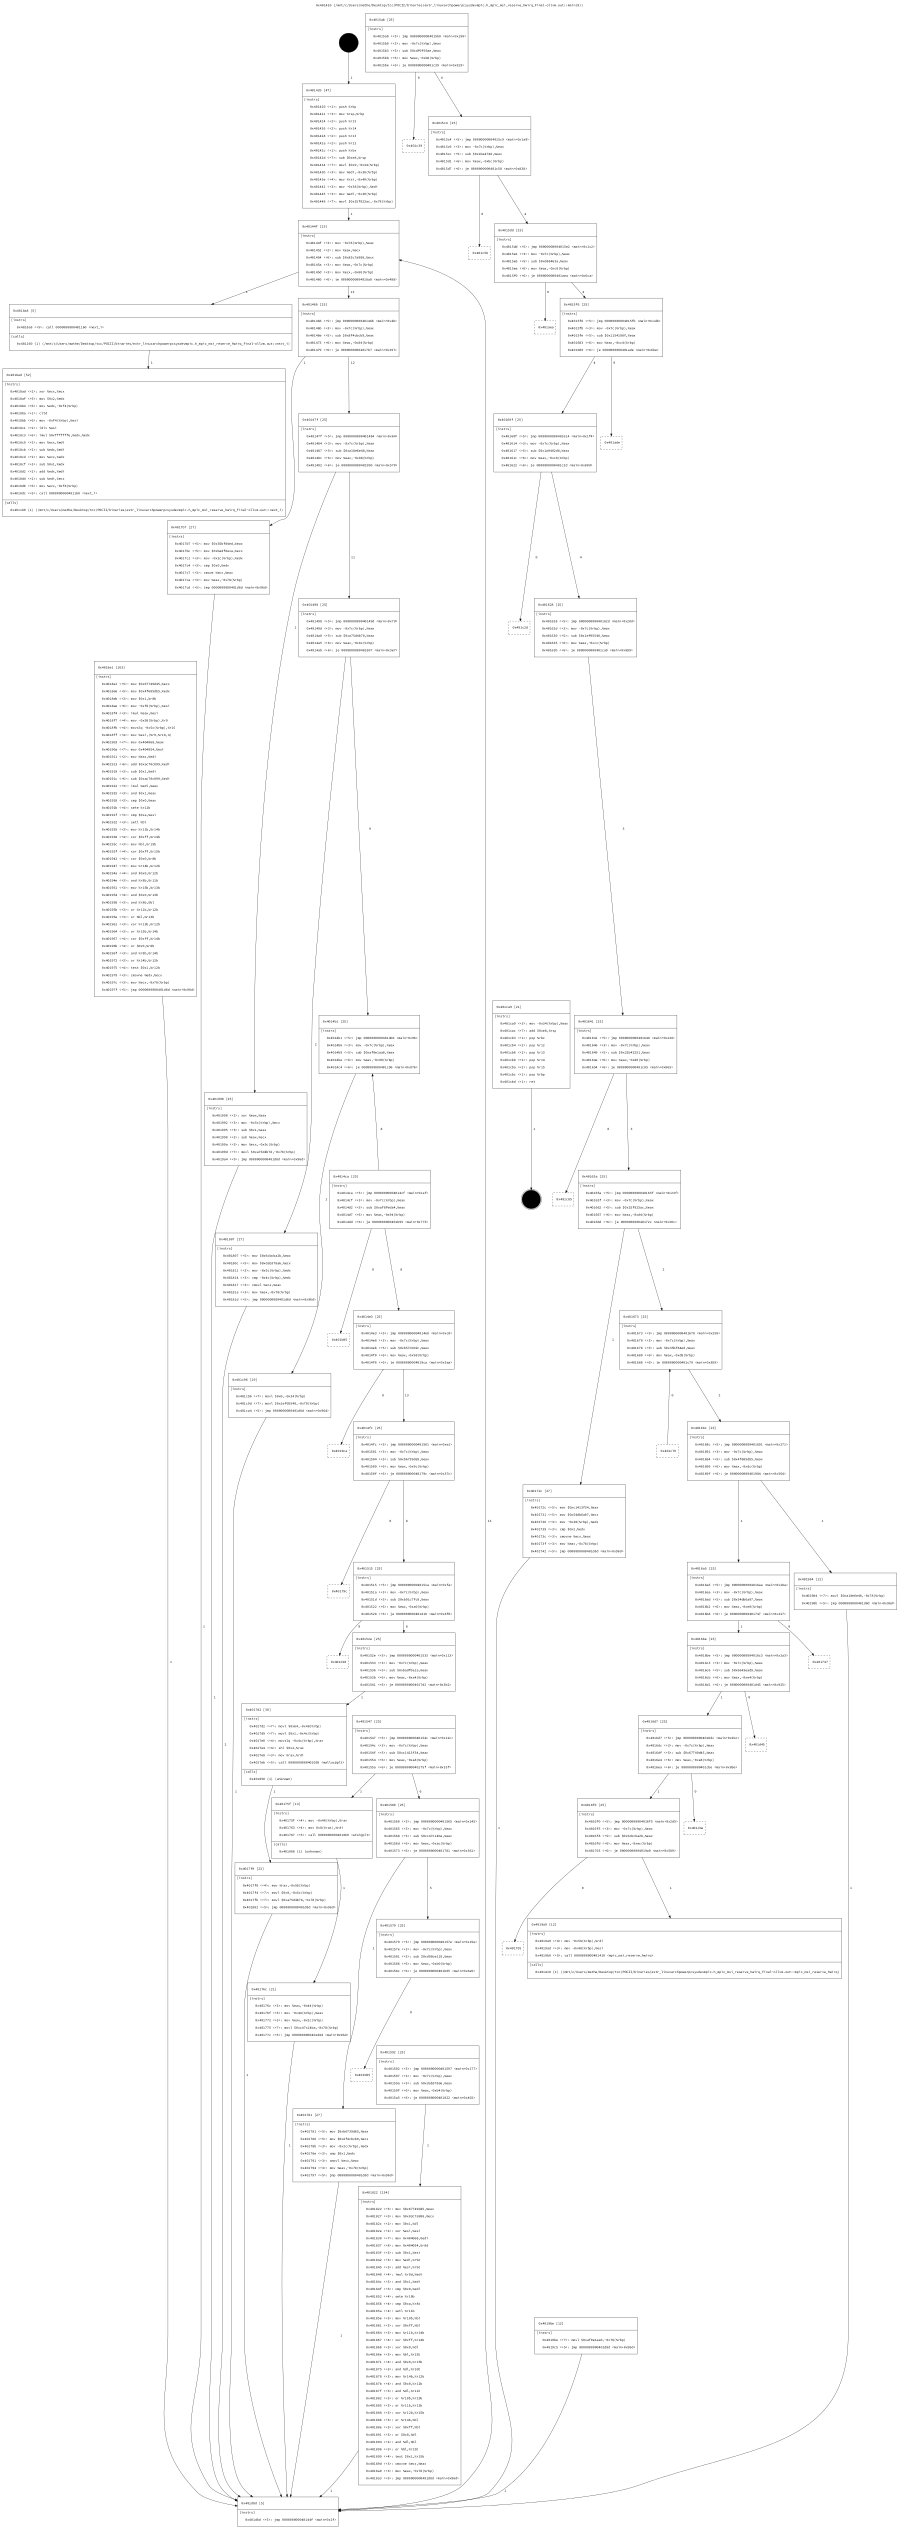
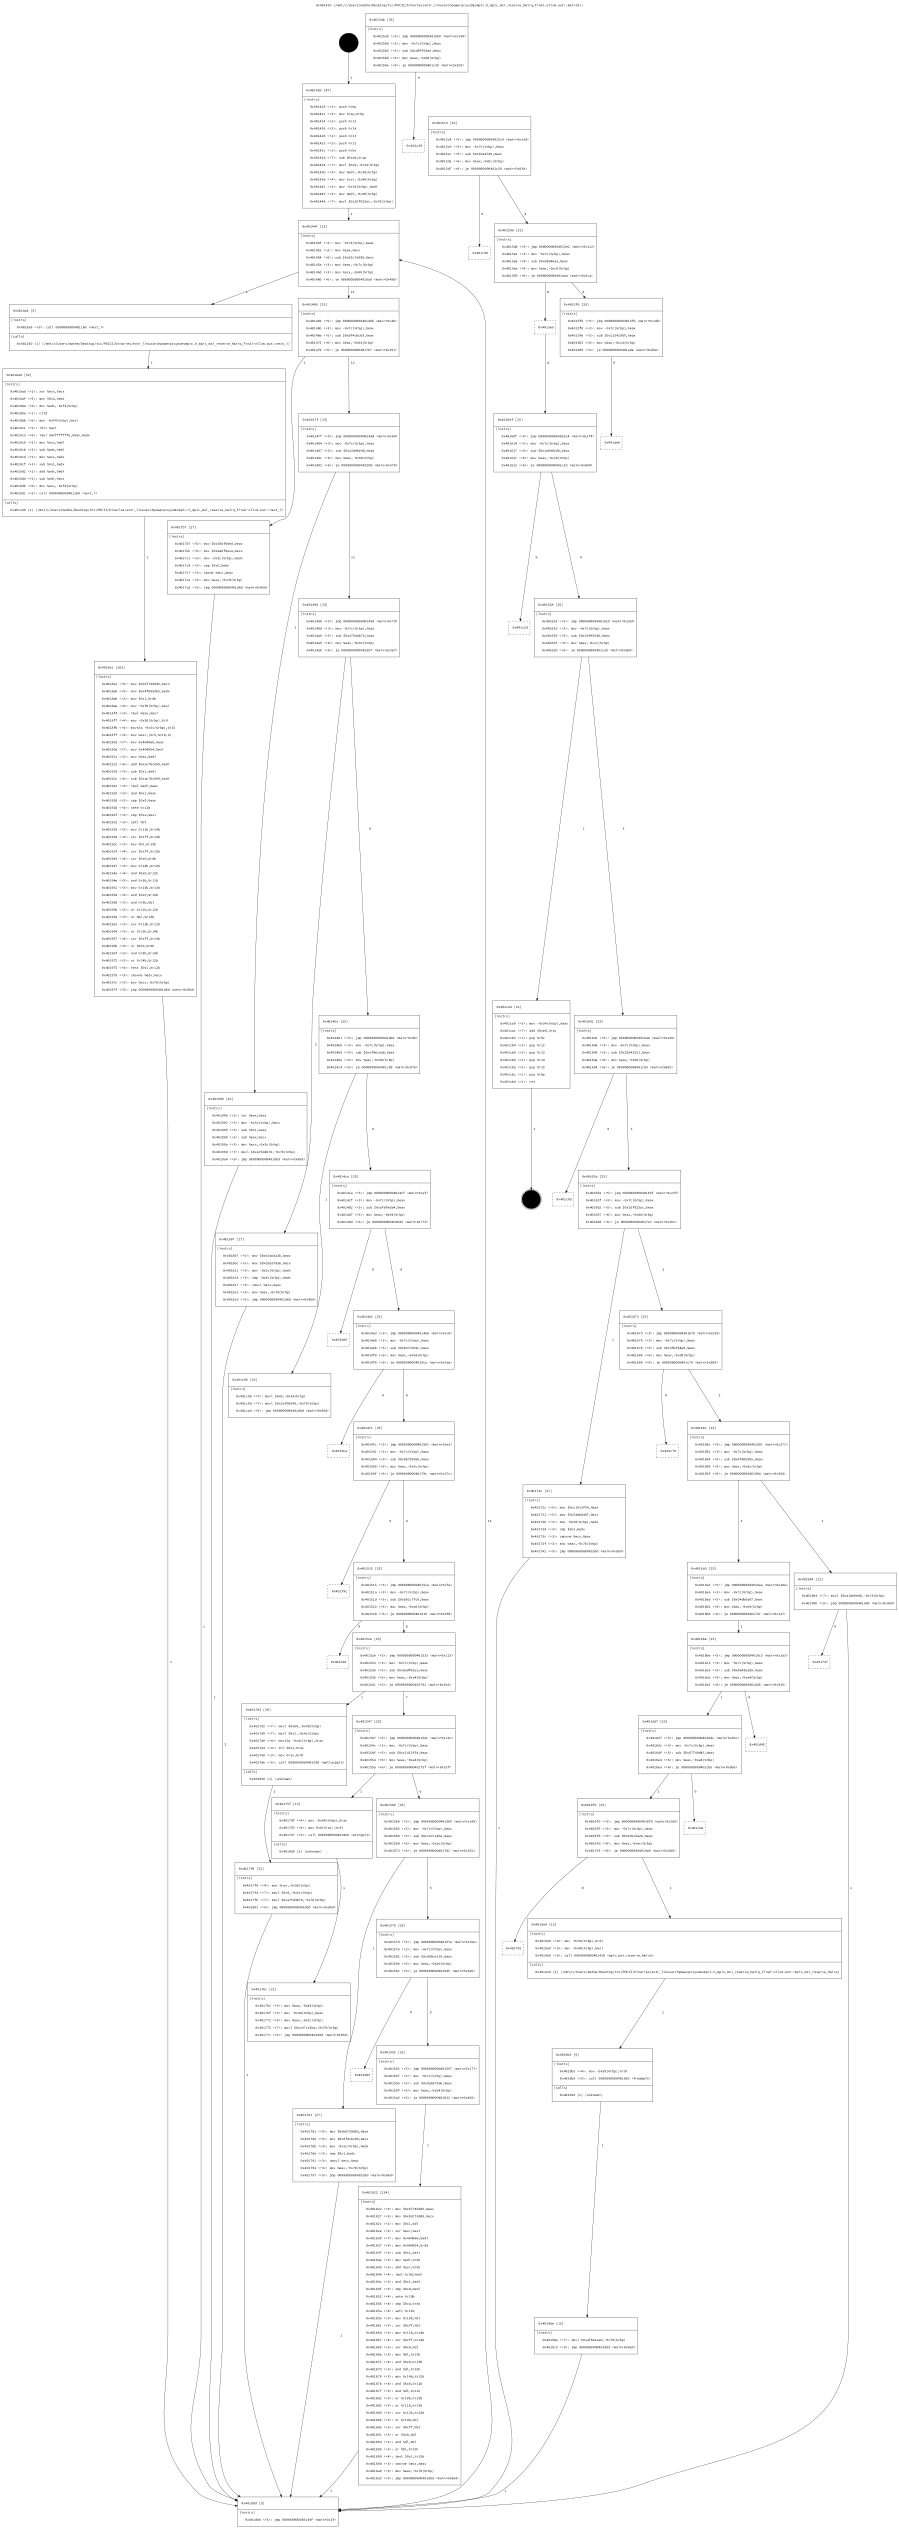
(448, 93) -> none
(579, 384) -> (545, 373)
none -> (145, 588)
none -> (560, 828)
(376, 1123) -> (367, 1121)
(406, 1396) -> (406, 1396)
(669, 1408) -> (662, 1406)
(796, 1636) -> (831, 1632)
none -> (404, 1702)
(232, 1956) -> none
none -> (428, 2011)
none -> (602, 2075)
(282, 2268) -> none
